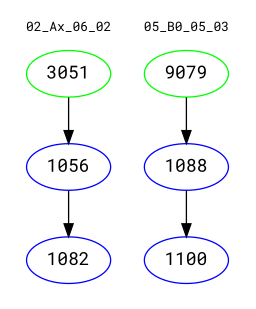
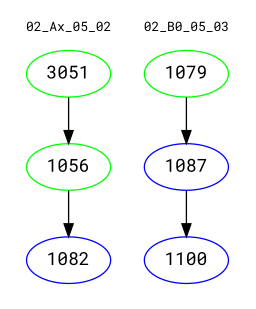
(69, 28) -> (69, 28)
(187, 28) -> (187, 28)
(186, 74) -> (186, 74)
(69, 167) -> (69, 167)
(186, 167) -> (186, 167)
